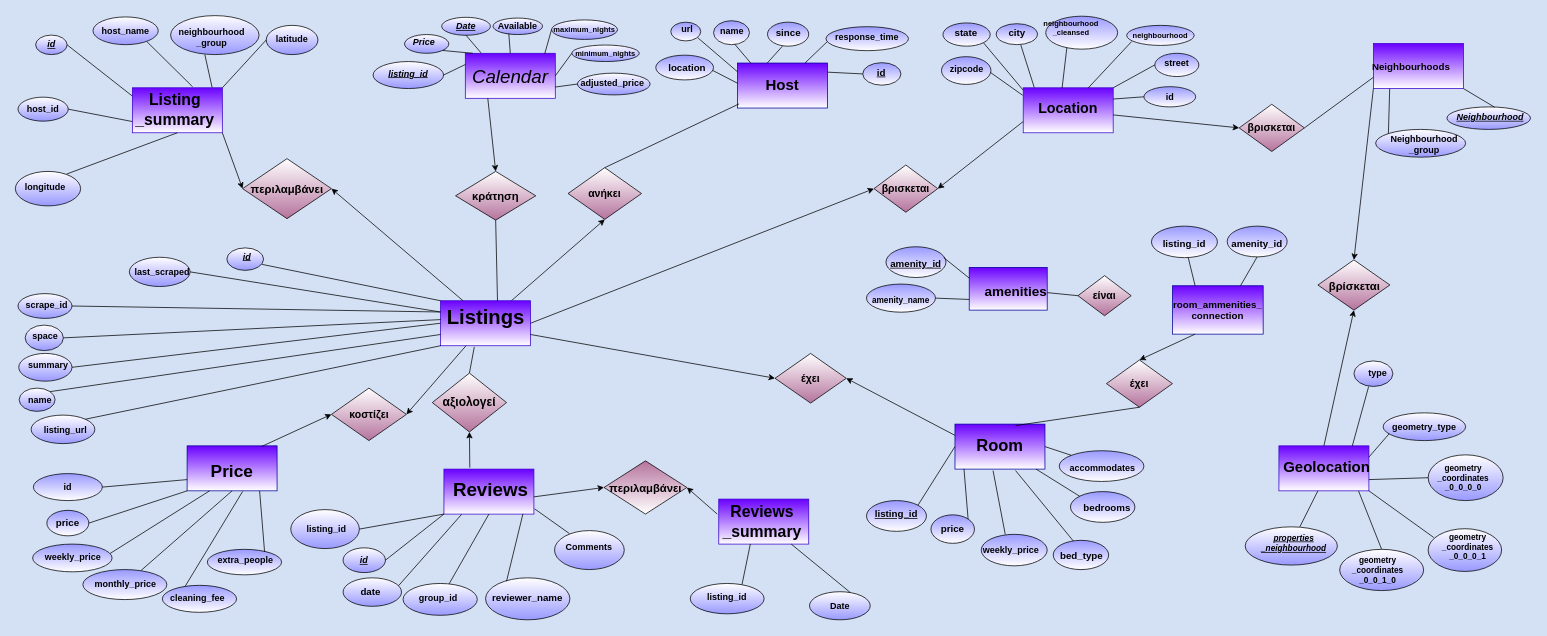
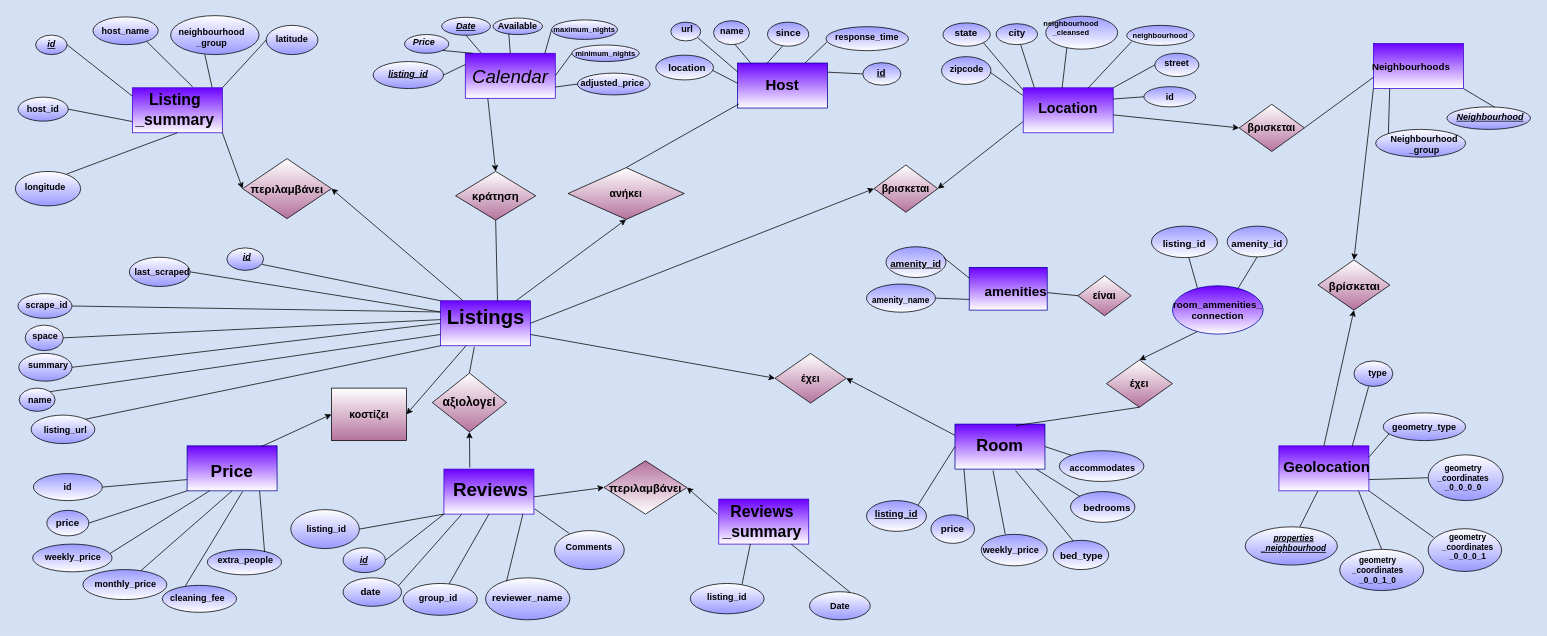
(605, 194) -> (626, 194)
(1218, 310) -> (1218, 310)
(369, 414) -> (369, 414)
